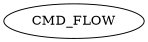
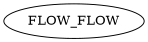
(74, 21) -> (74, 21)
